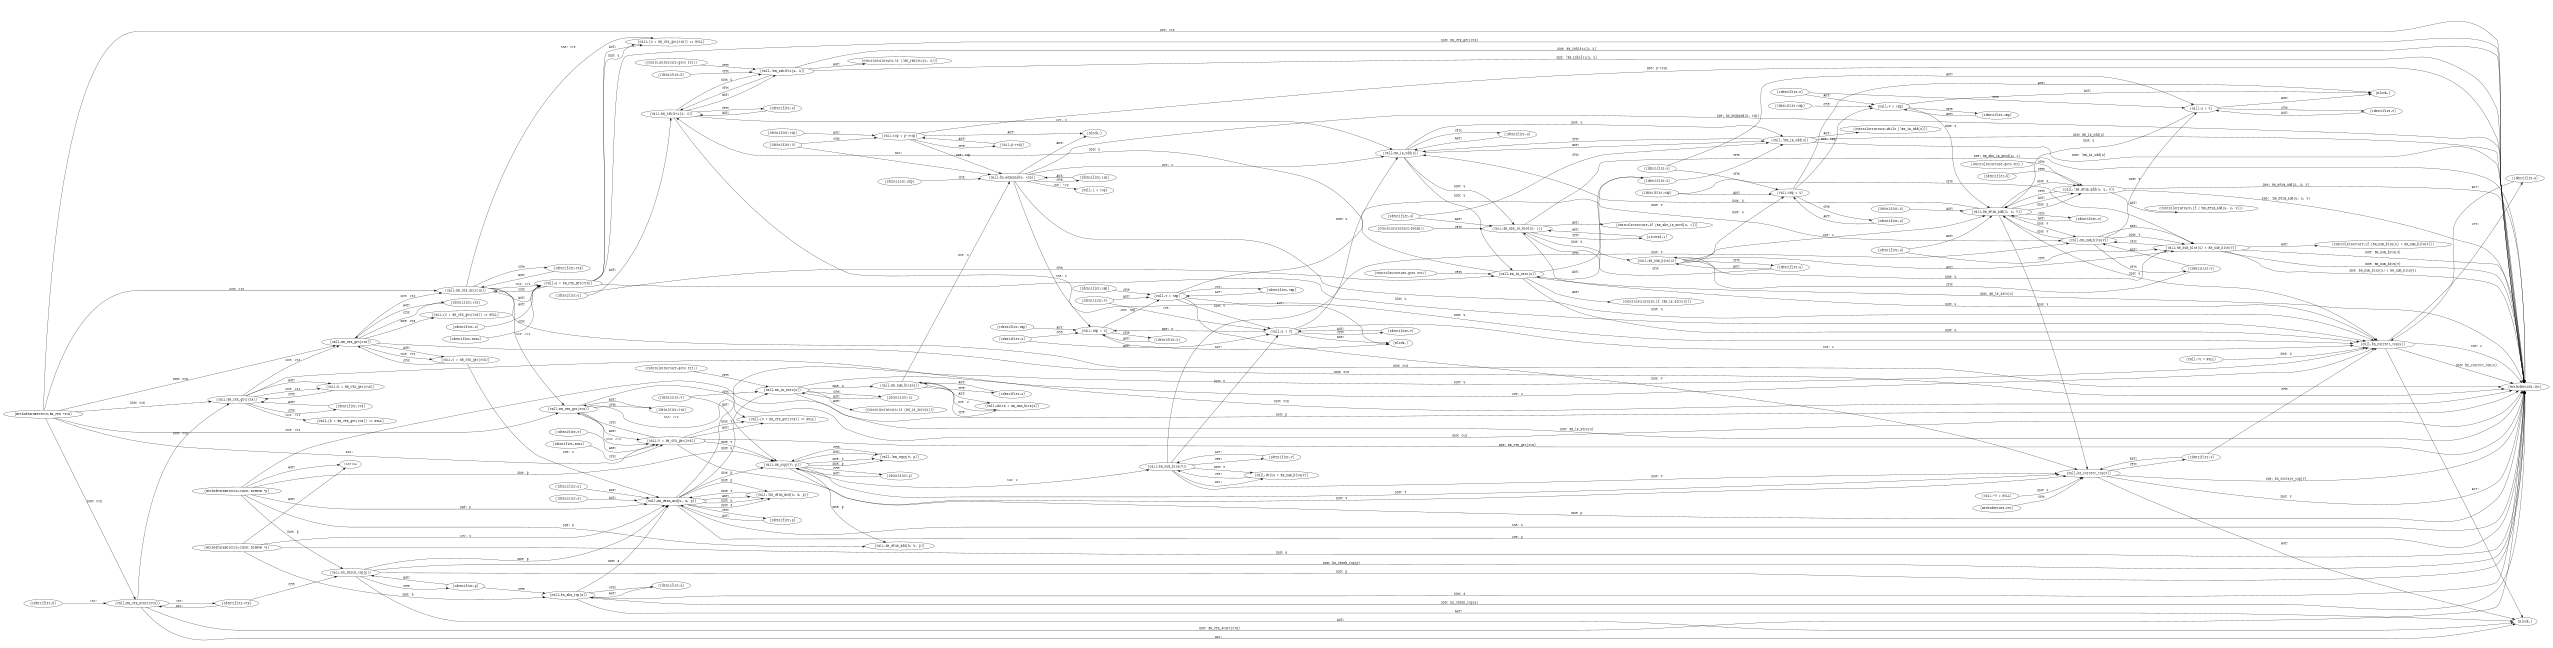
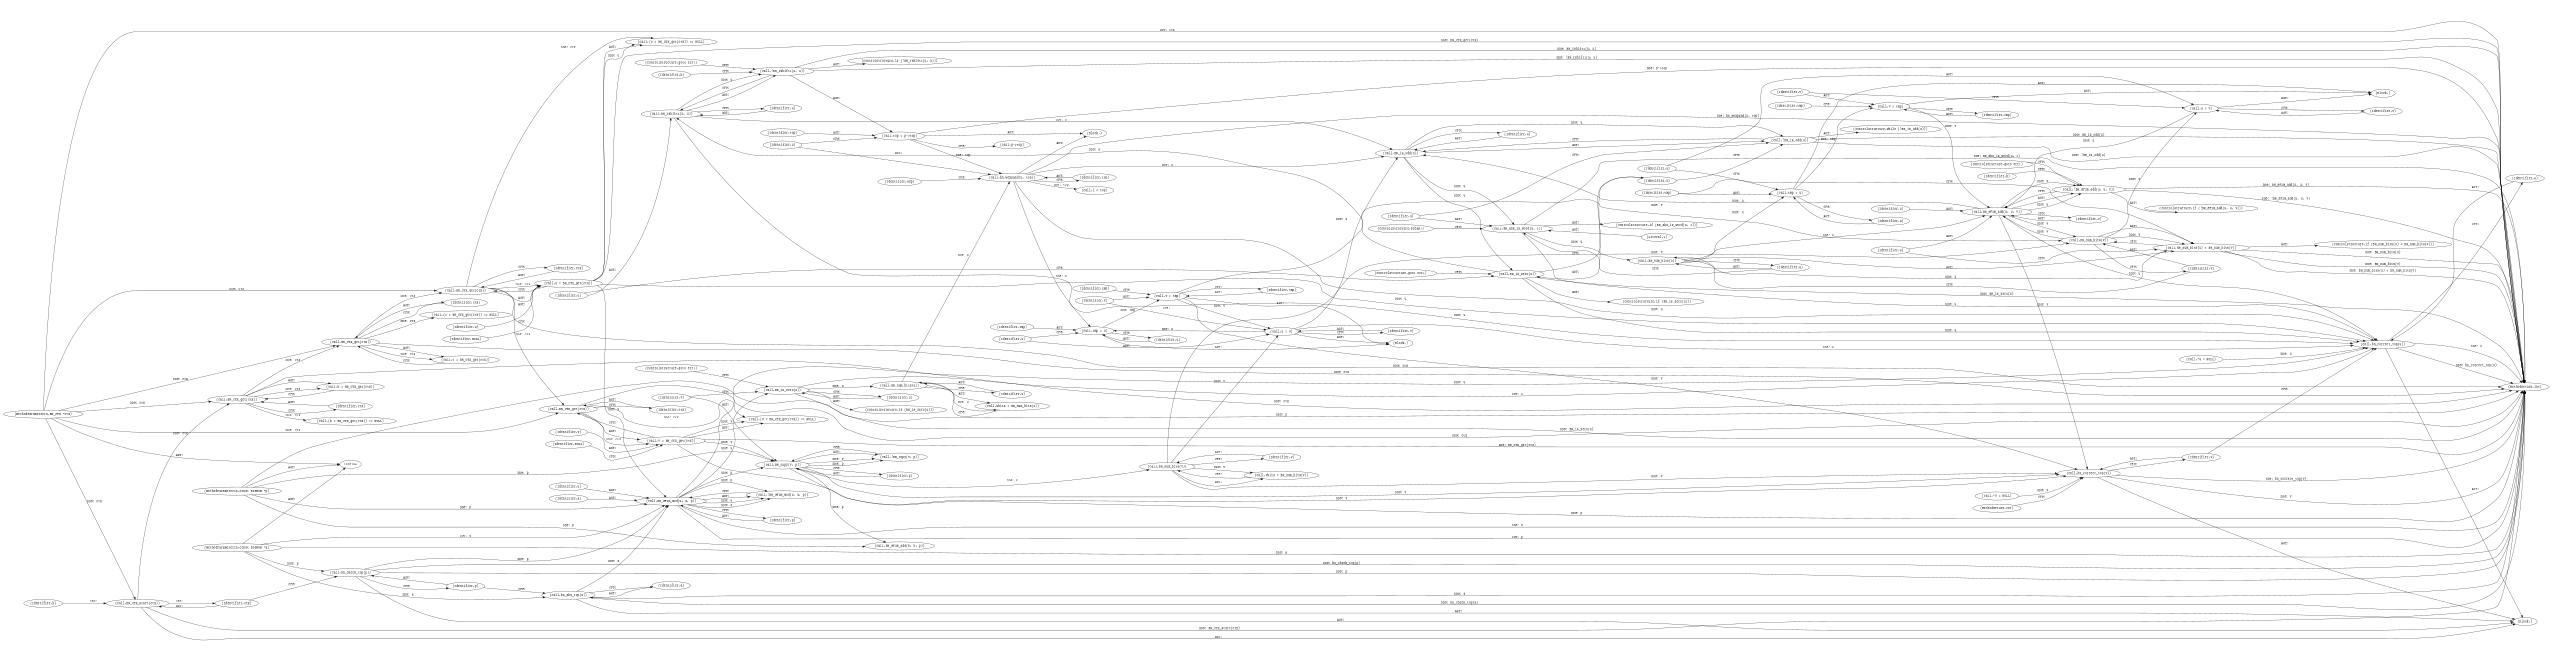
(960, 141) -> (840, 103)
(1585, 239) -> none
(354, 456) -> (191, 459)
(542, 458) -> (604, 395)
(727, 491) -> (727, 491)
(288, 535) -> (283, 565)
